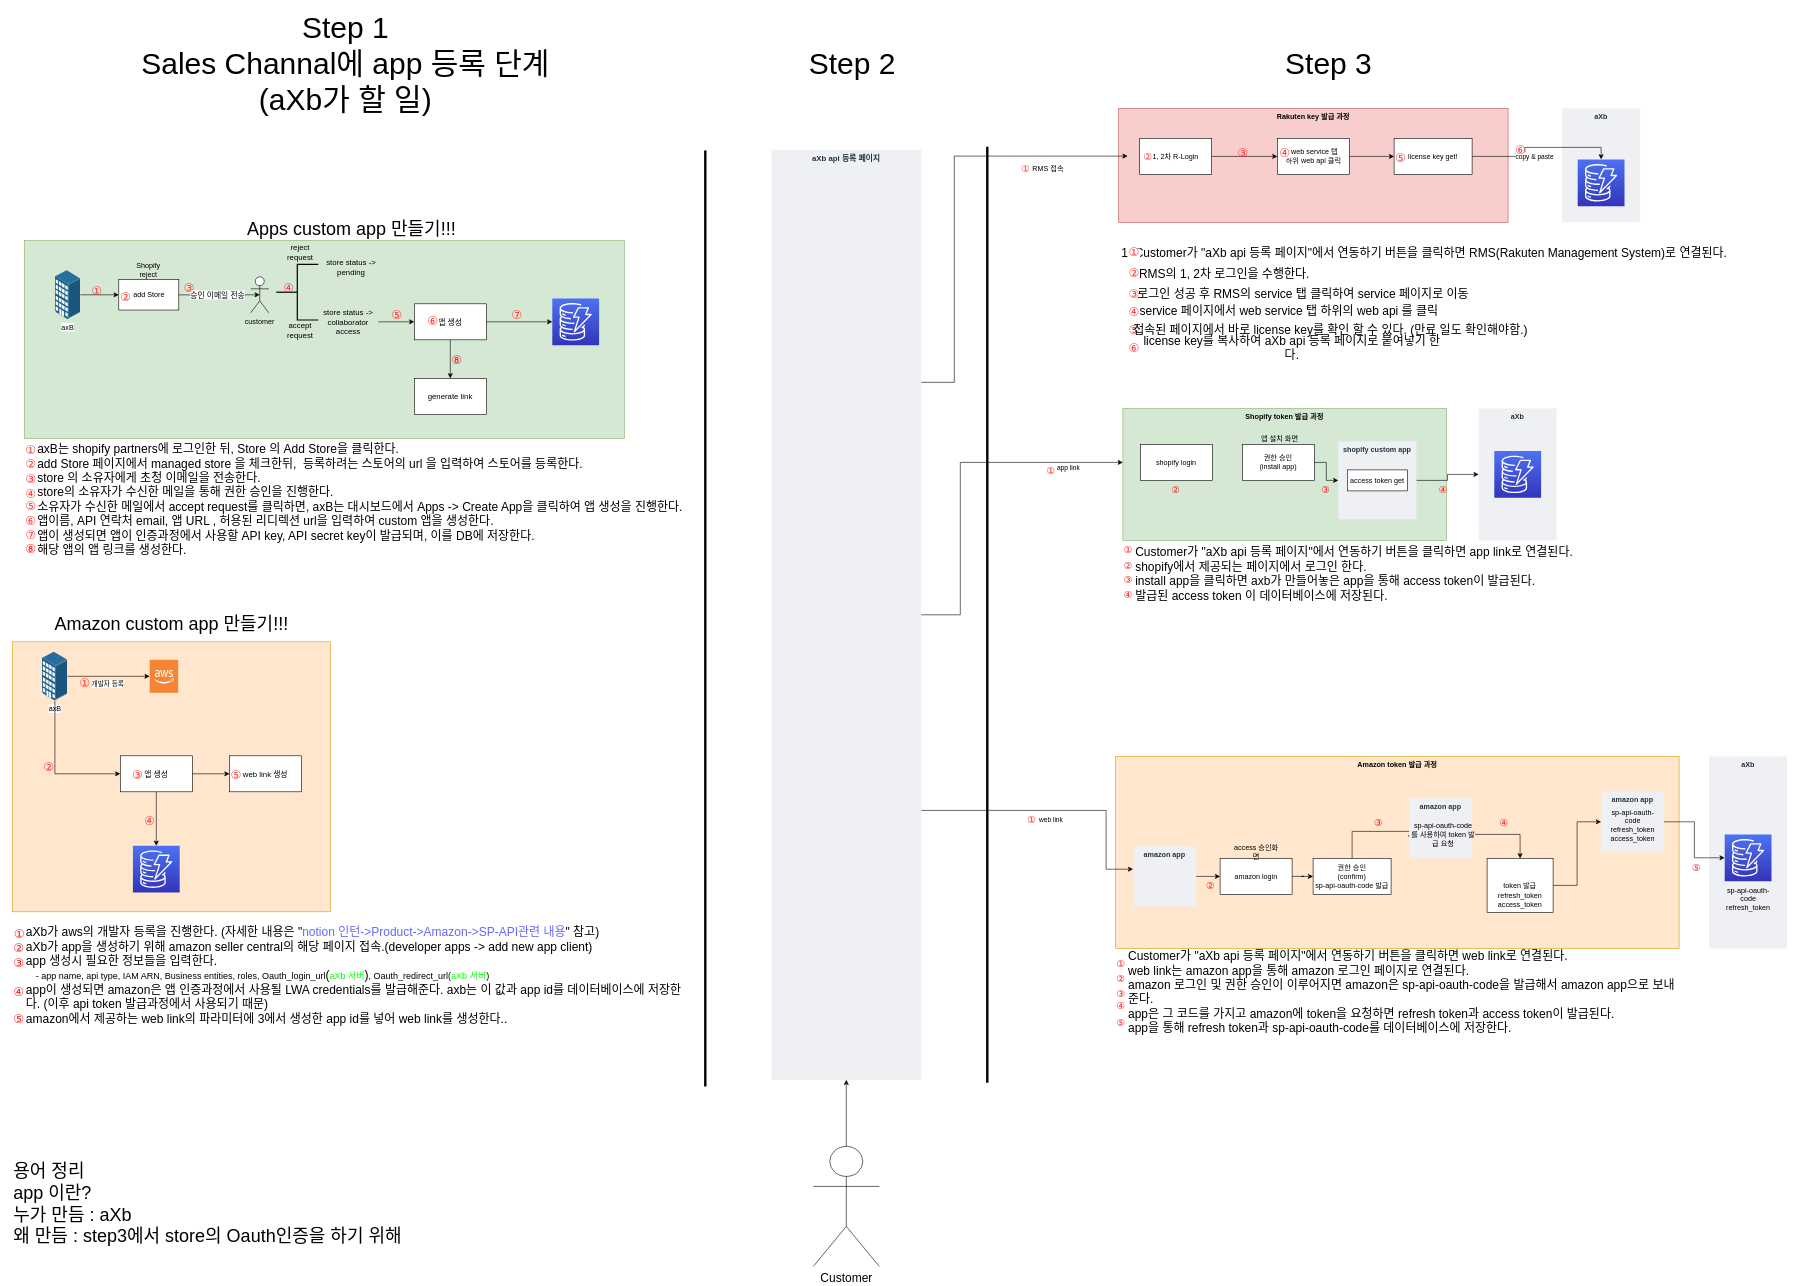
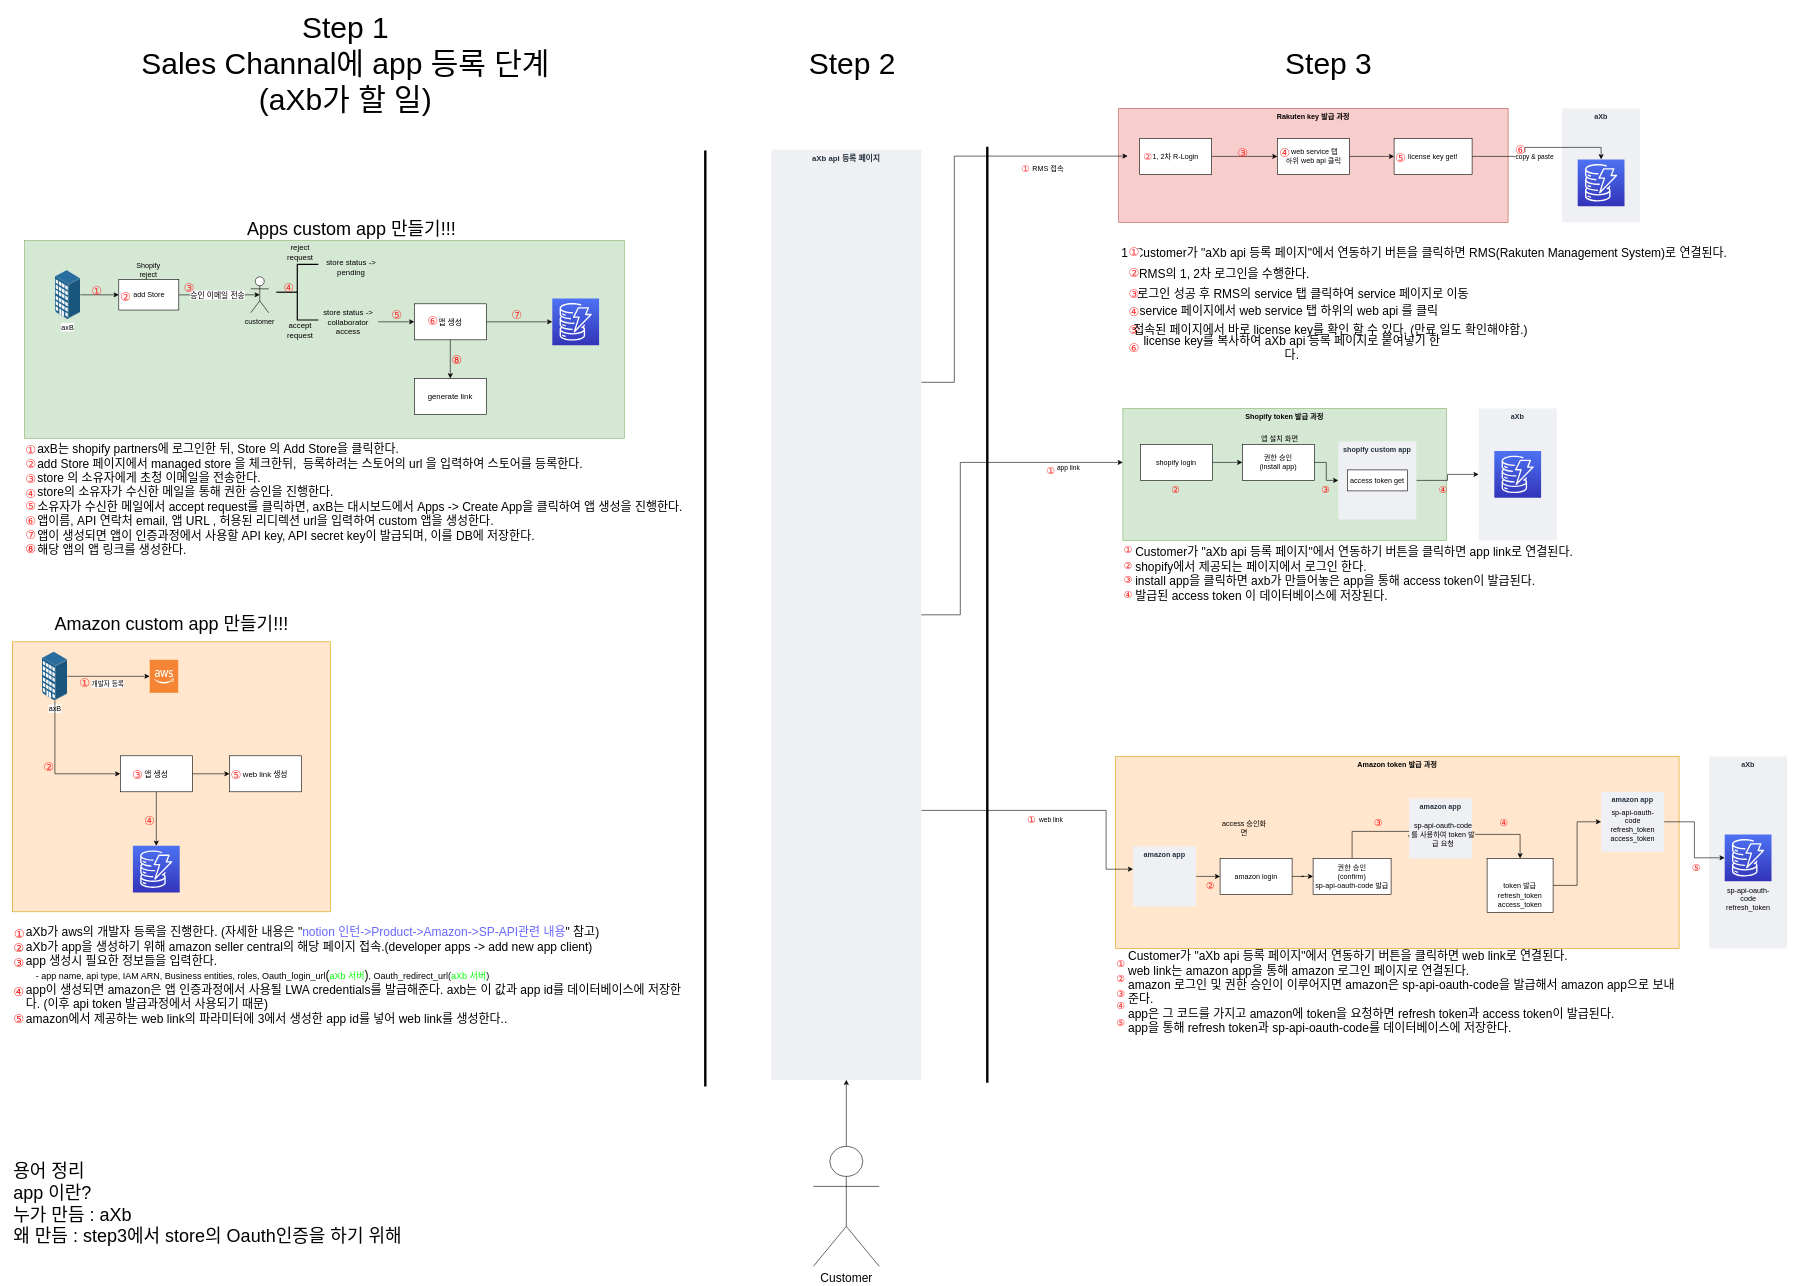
none -> (1225, 462)
(1256, 852) -> (1244, 828)
